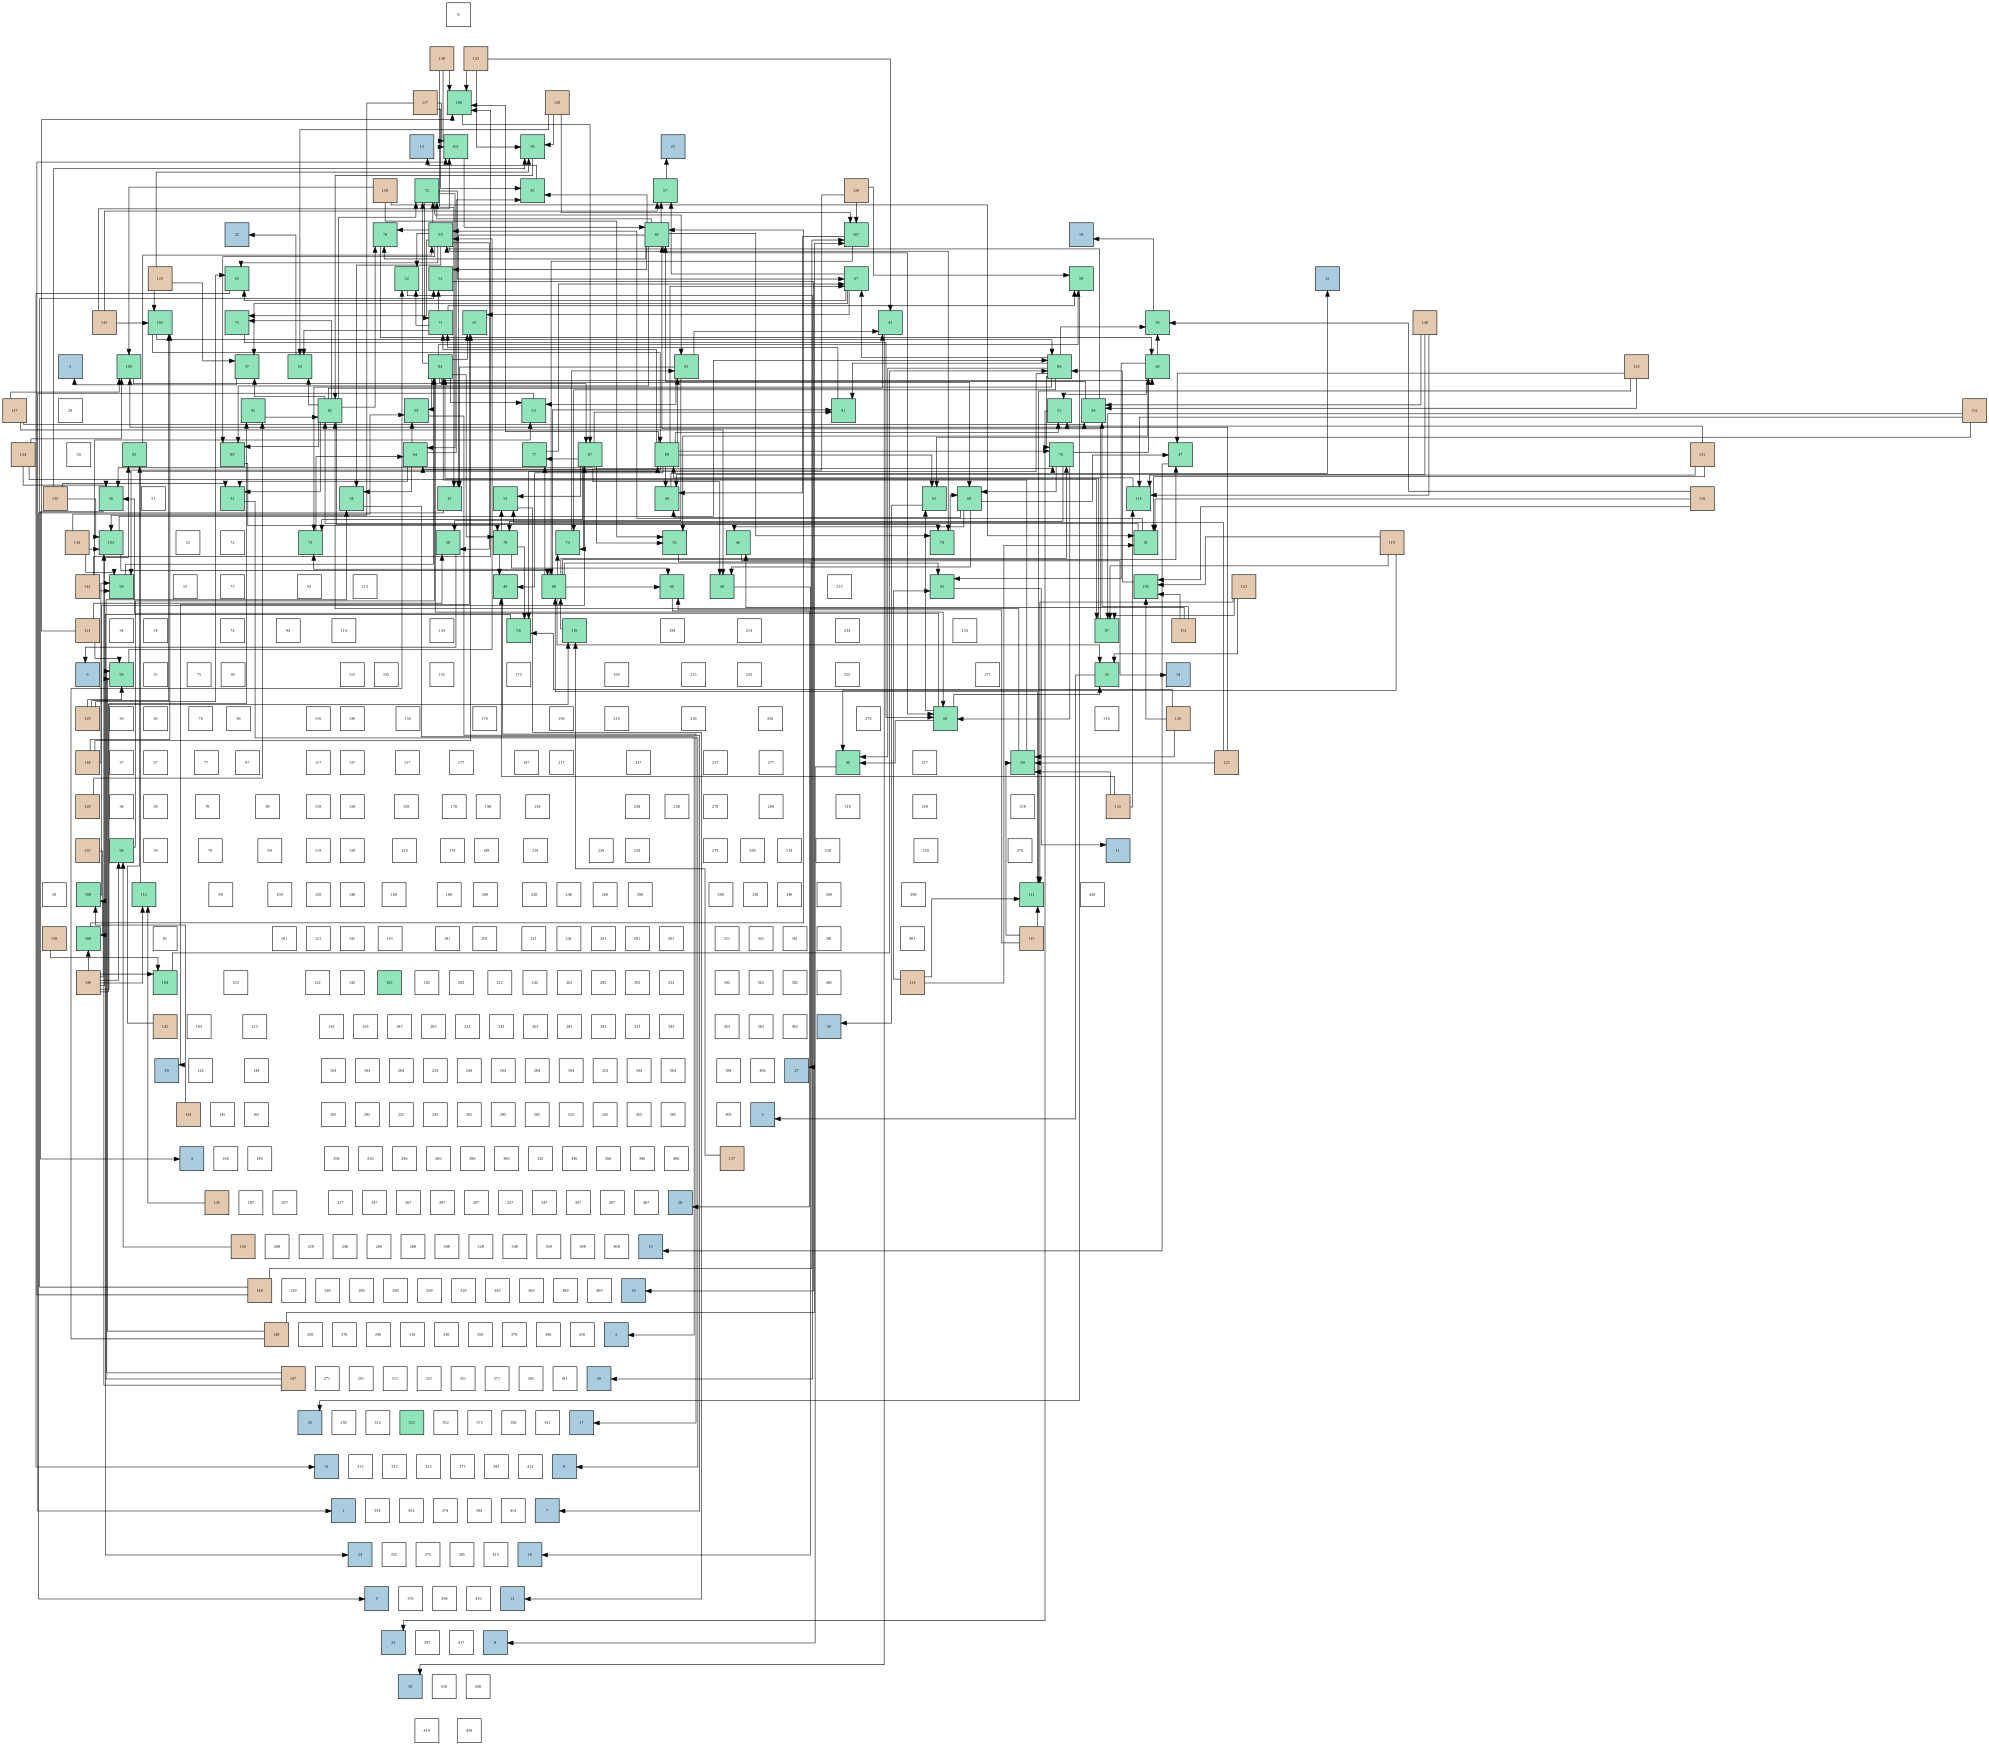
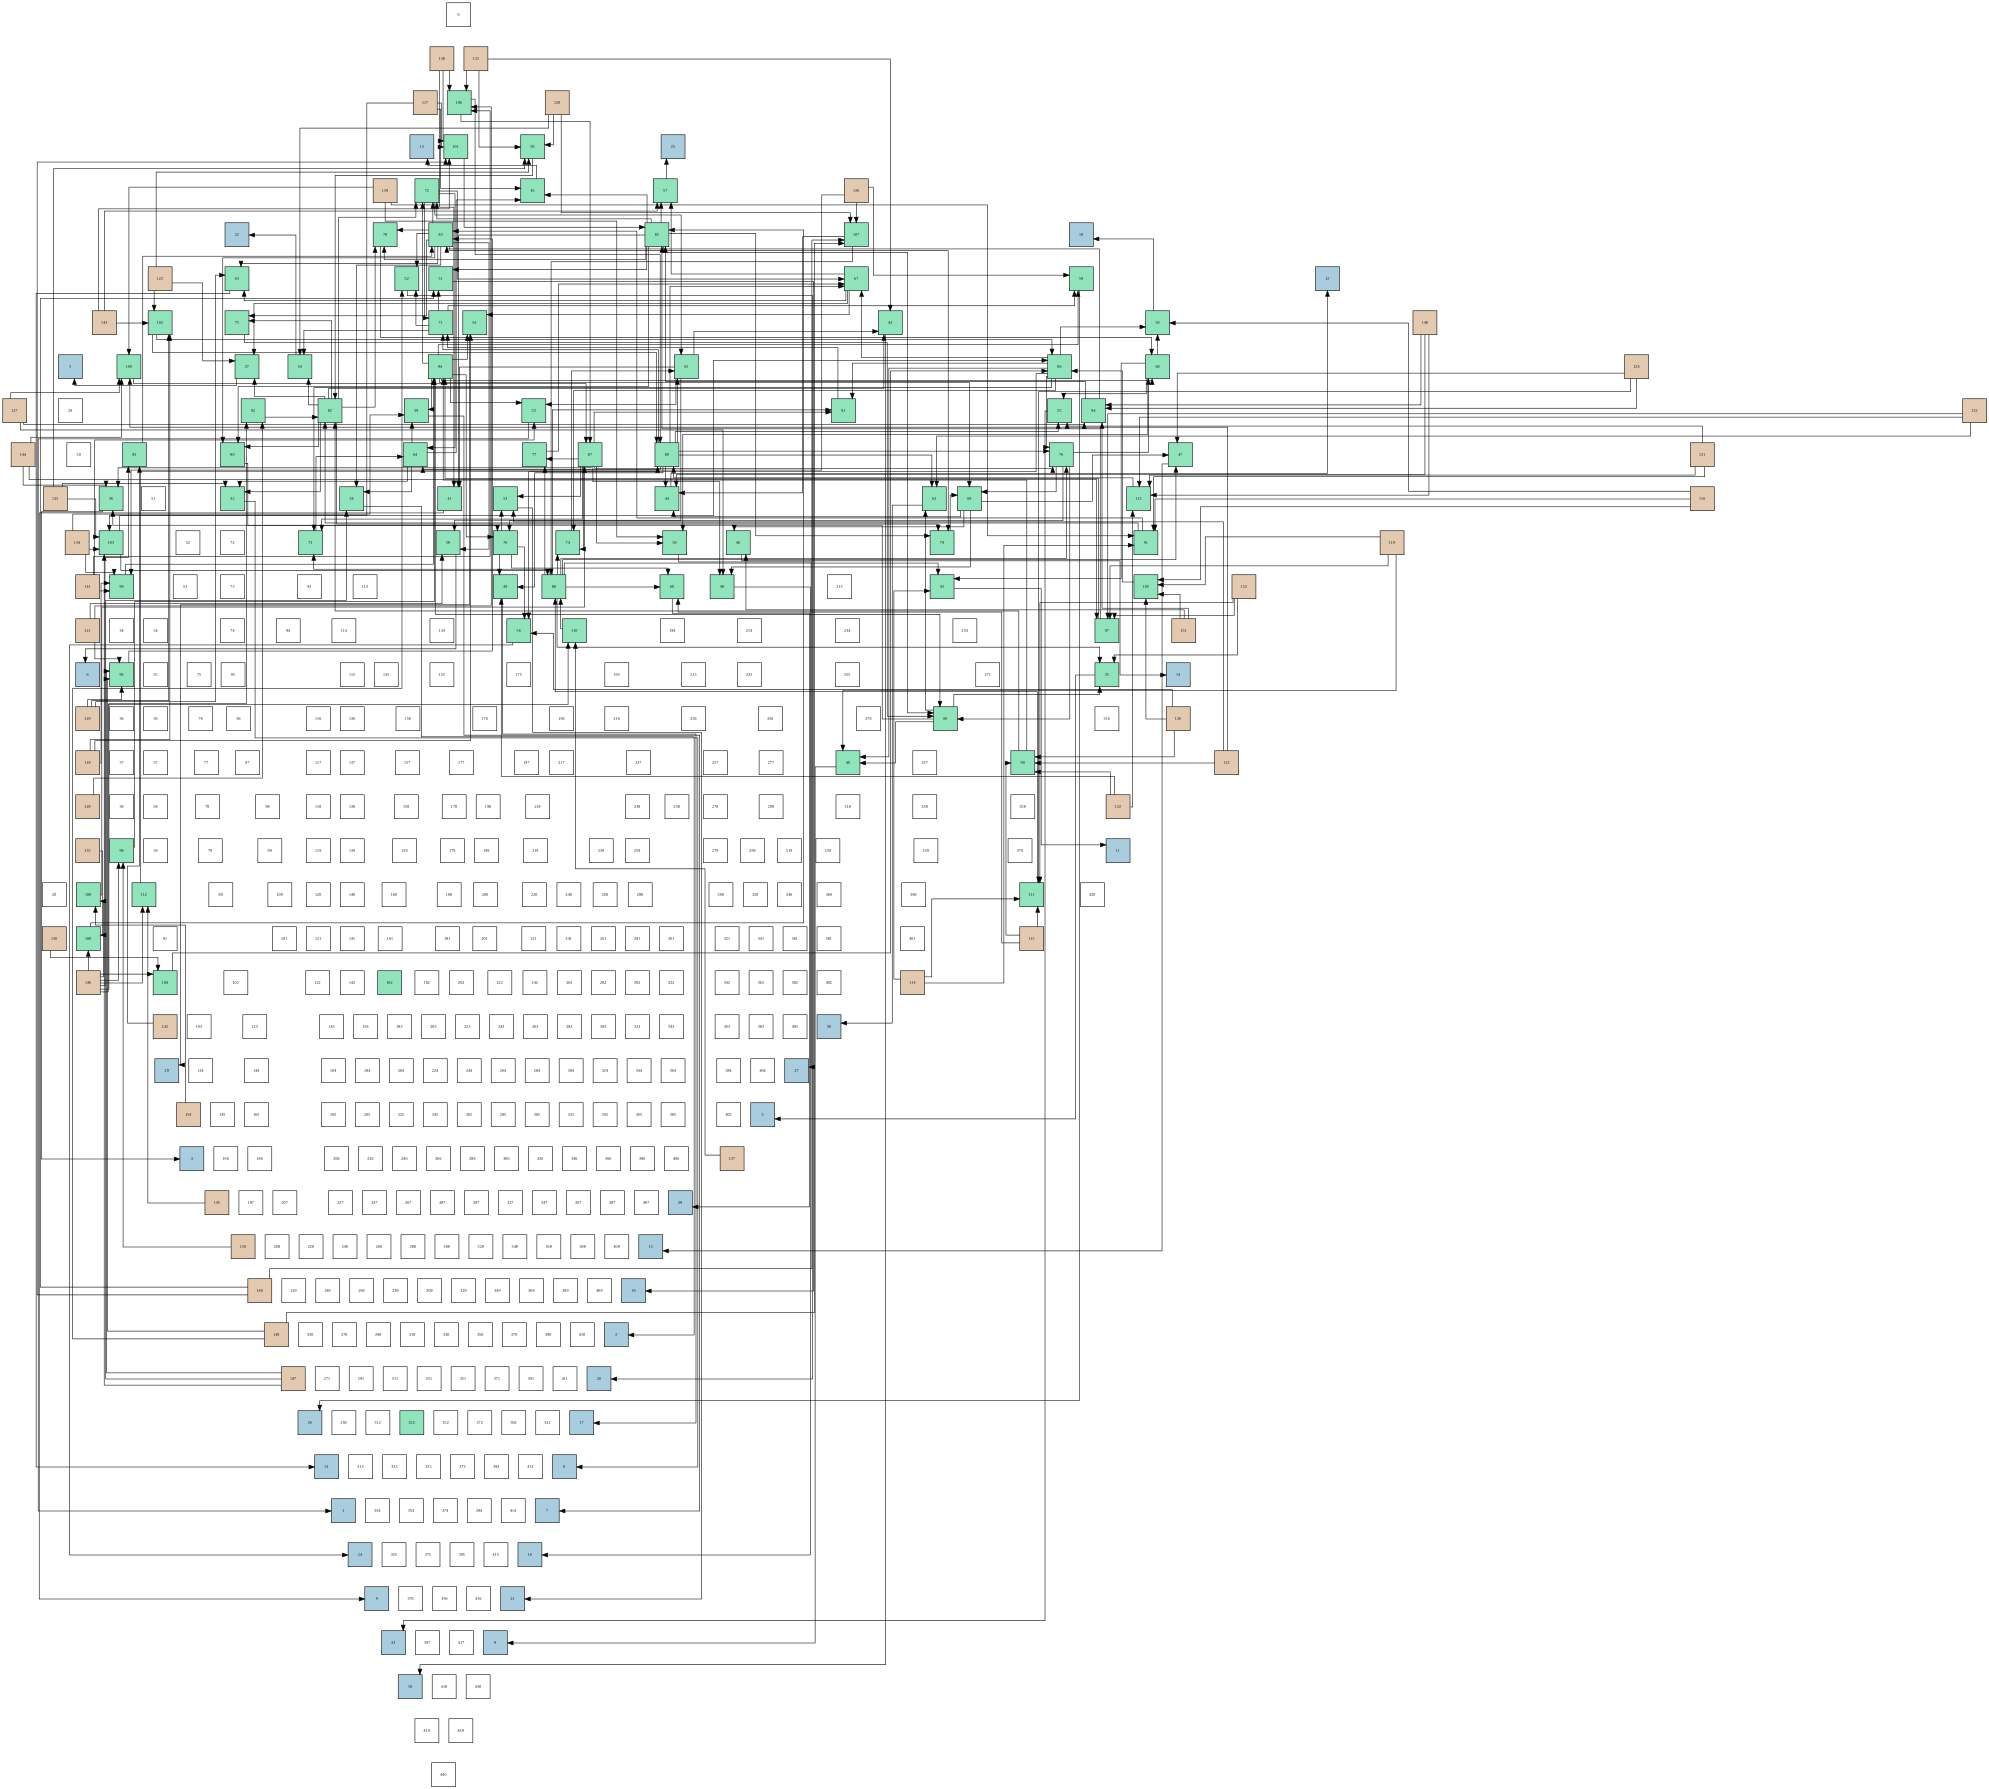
(505, 362) -> (579, 255)
(925, 763) -> (925, 763)
none -> (444, 1775)
